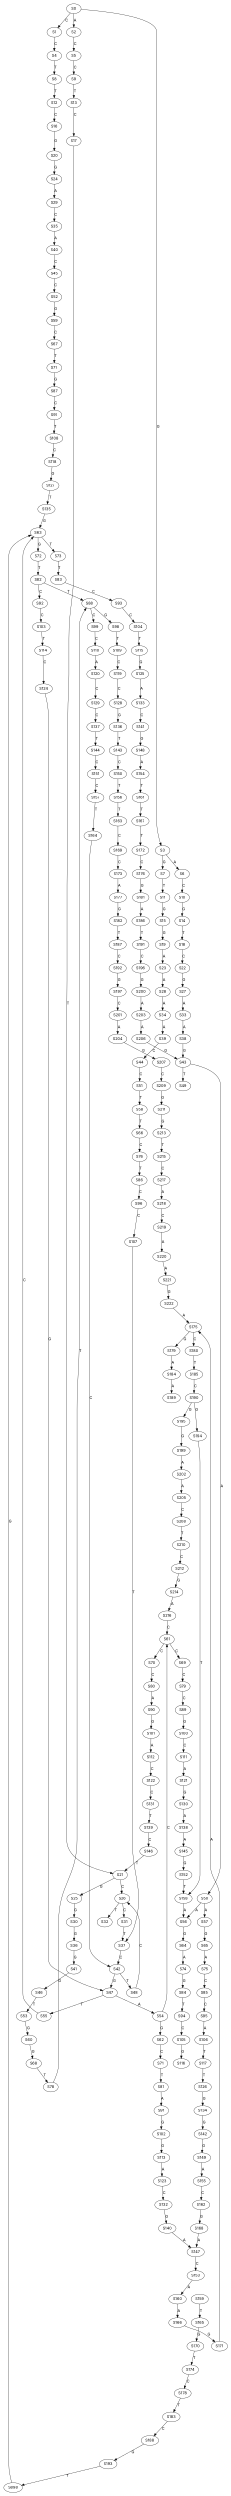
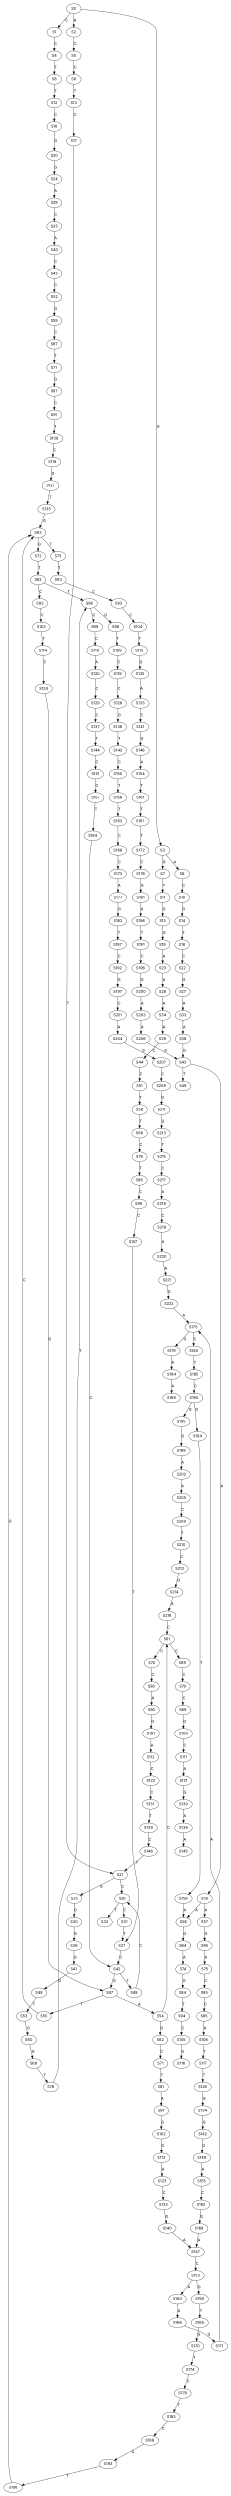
(183, 1875) -> none
none -> (197, 2286)
(13, 2488) -> (13, 2488)
